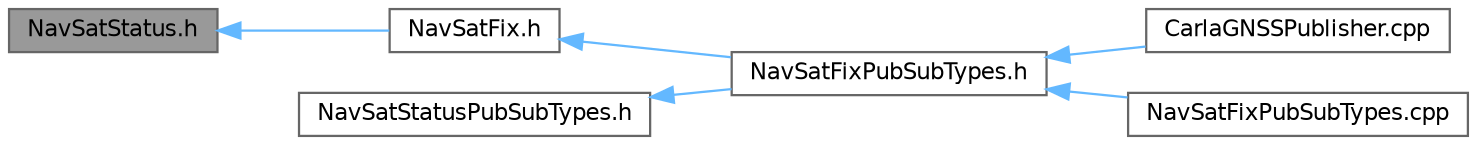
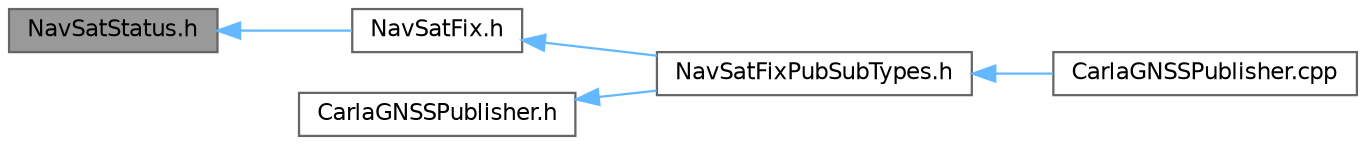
(475, 114) -> (437, 114)
(1298, 114) -> none
